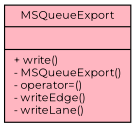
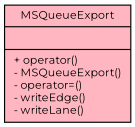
(36, 60) -> (46, 60)
